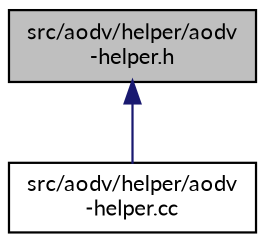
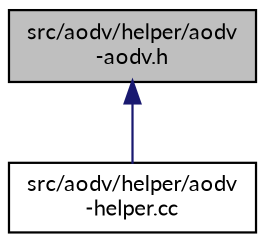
(133, 46) -> (133, 46)
